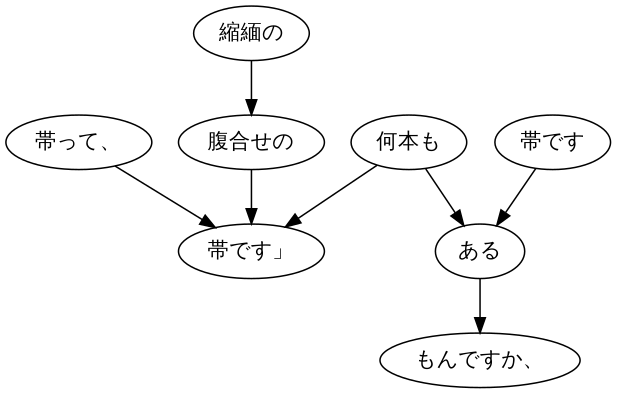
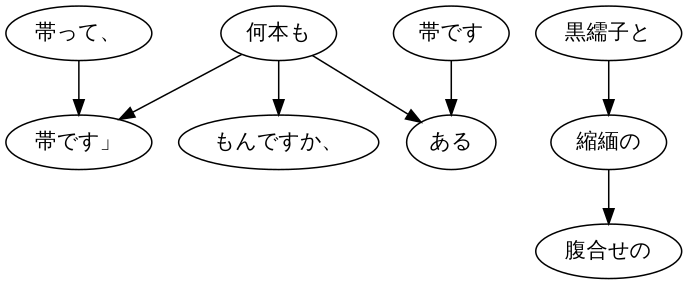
none -> (609, 33)
(251, 189) -> none
(480, 298) -> (279, 80)
